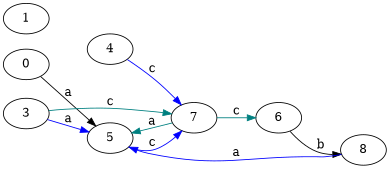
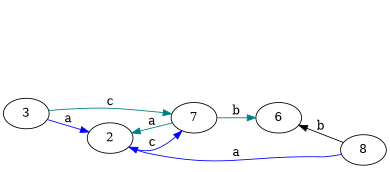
(26, 19) -> none
(110, 49) -> none
(26, 64) -> none
(236, 111) -> (236, 111)
(110, 138) -> (110, 138)
(309, 148) -> (325, 135)
